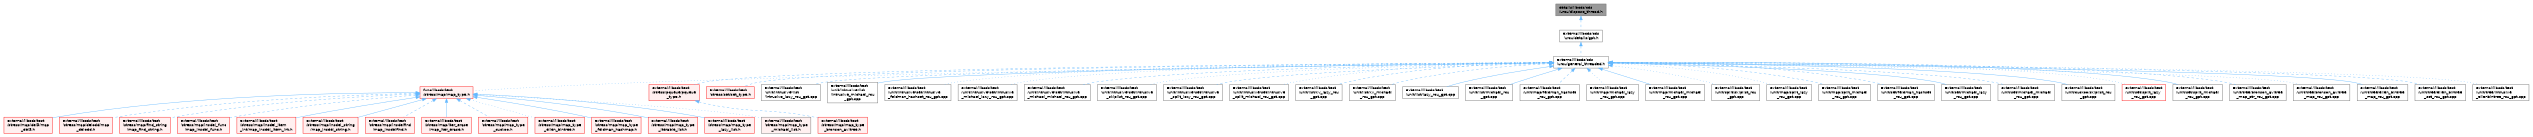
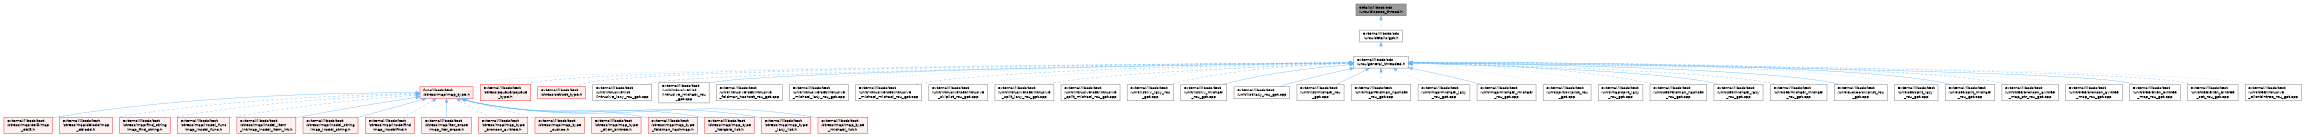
(1470, 70) -> (1286, 72)
(1845, 93) -> none
(2144, 93) -> (1916, 93)
(634, 105) -> (712, 109)
(758, 111) -> (475, 109)
(786, 125) -> (843, 125)
